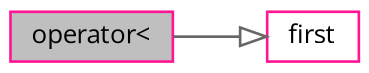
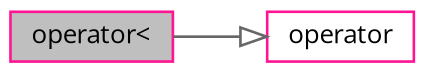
(313, 37) -> (341, 37)
